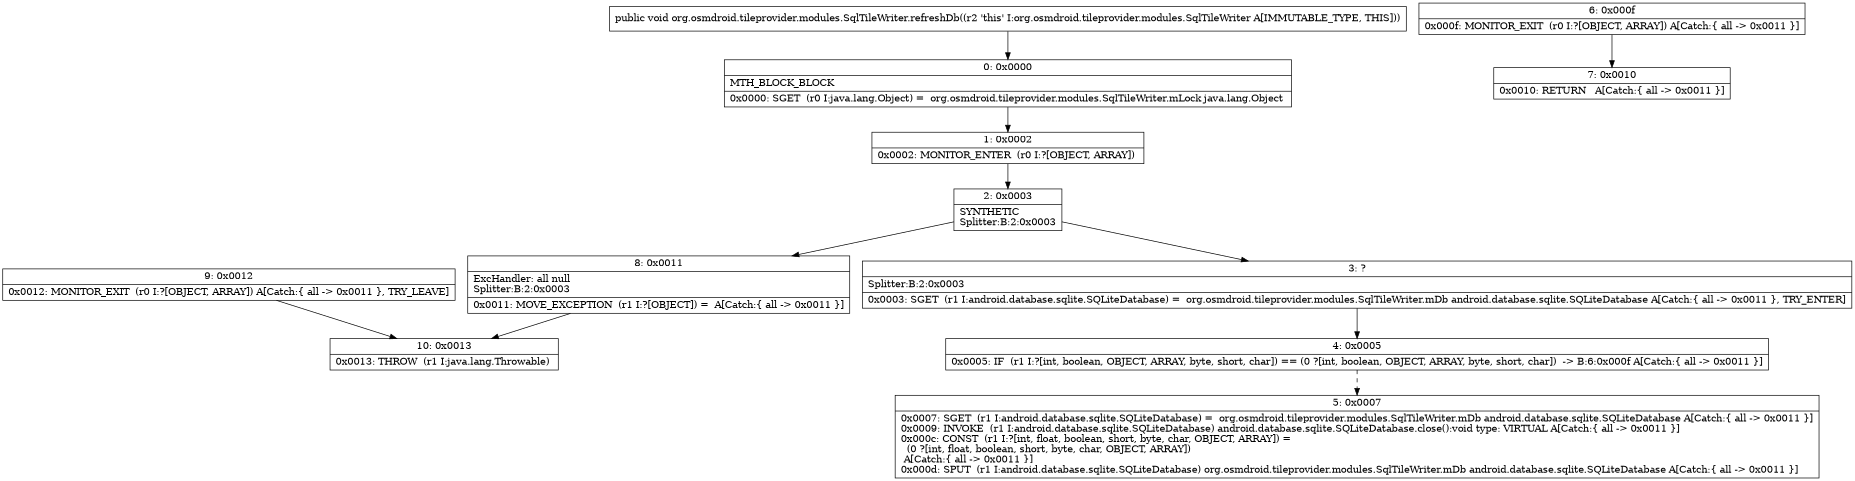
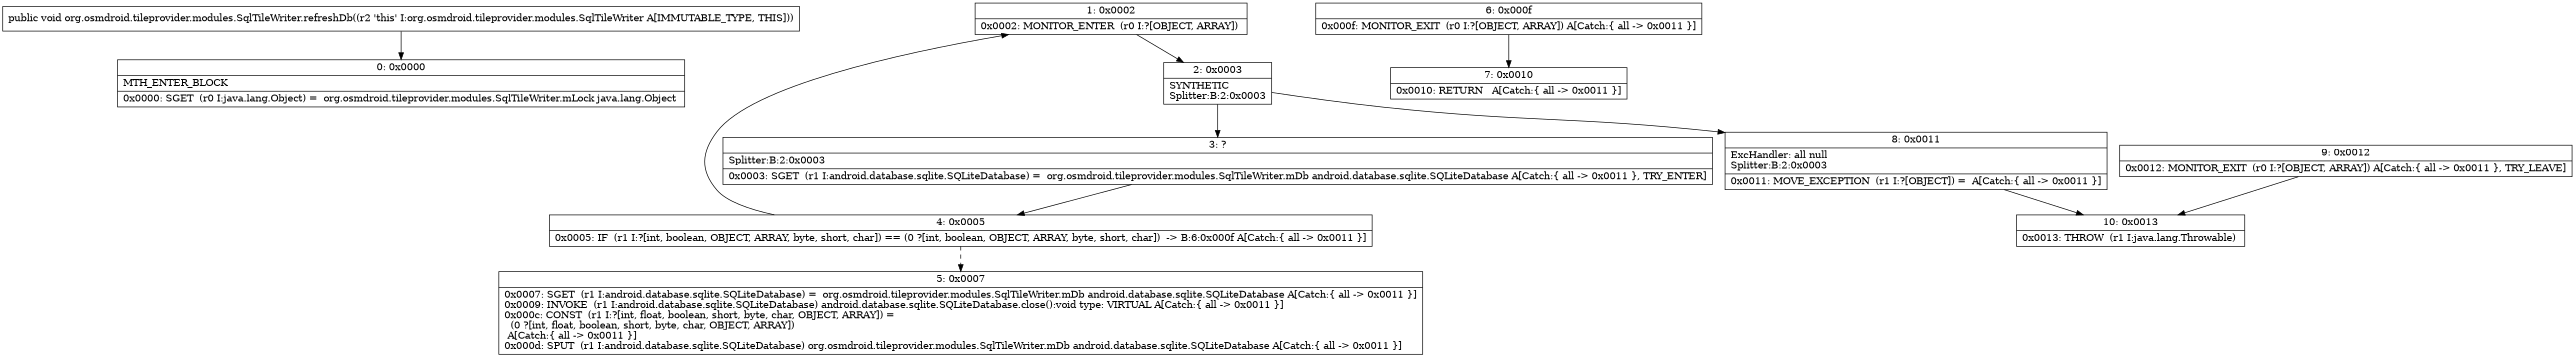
(782, 83) -> (176, 83)
(1008, 116) -> (792, 87)
